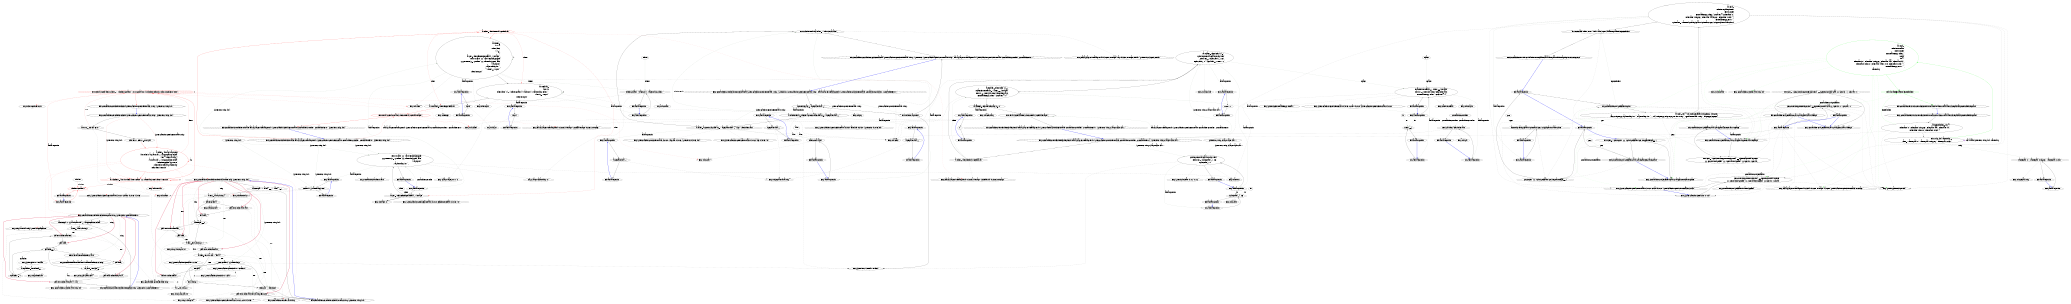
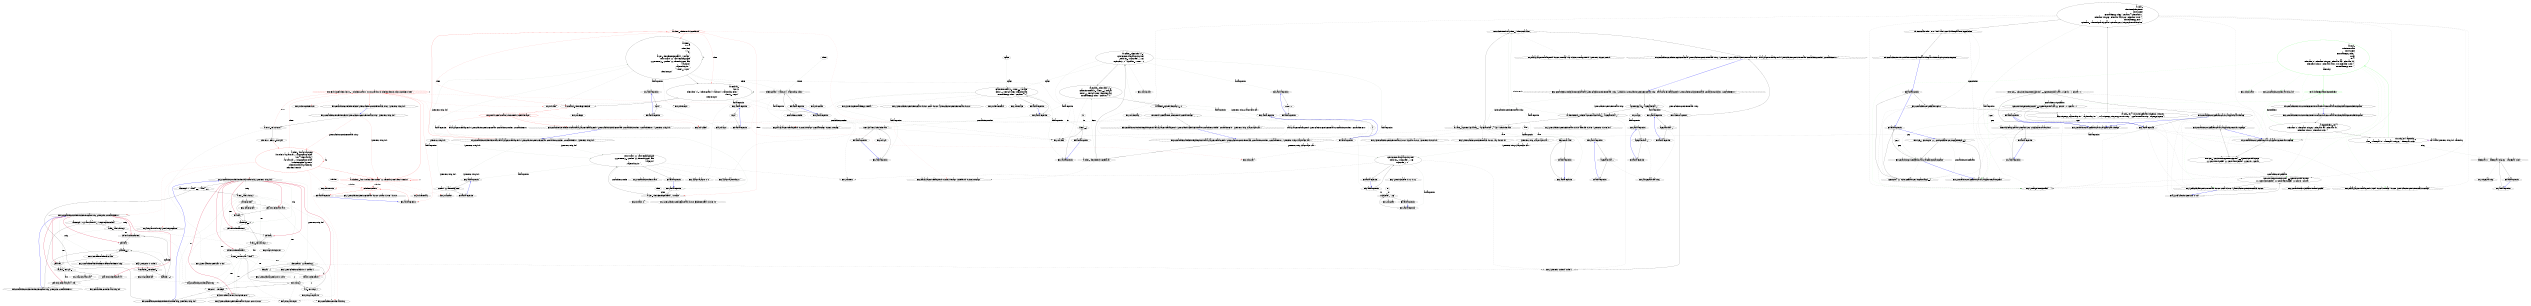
(394, 199) -> (651, 199)
(249, 248) -> (221, 244)
